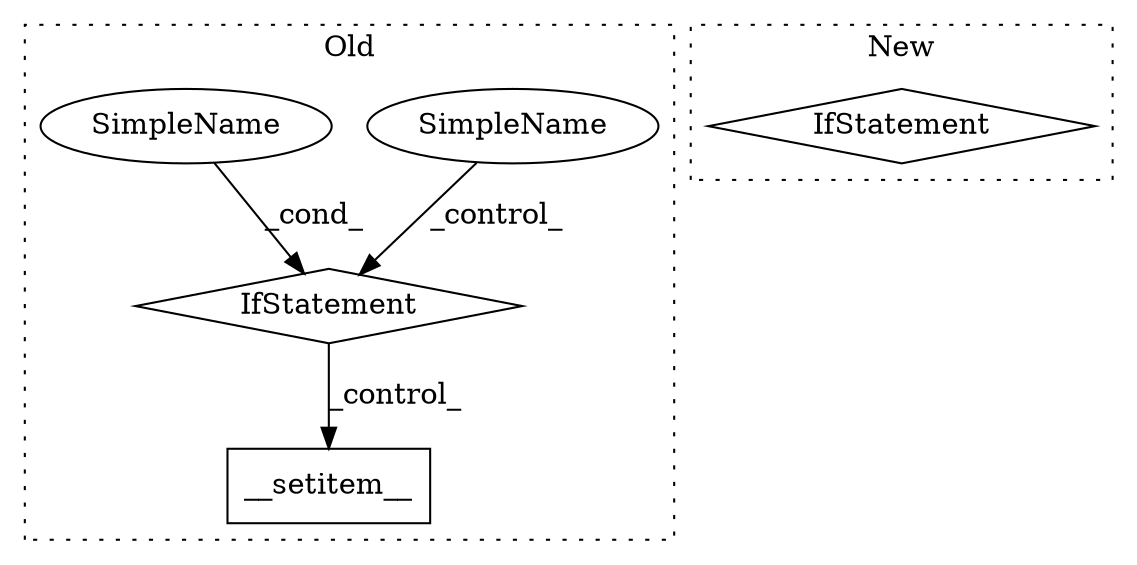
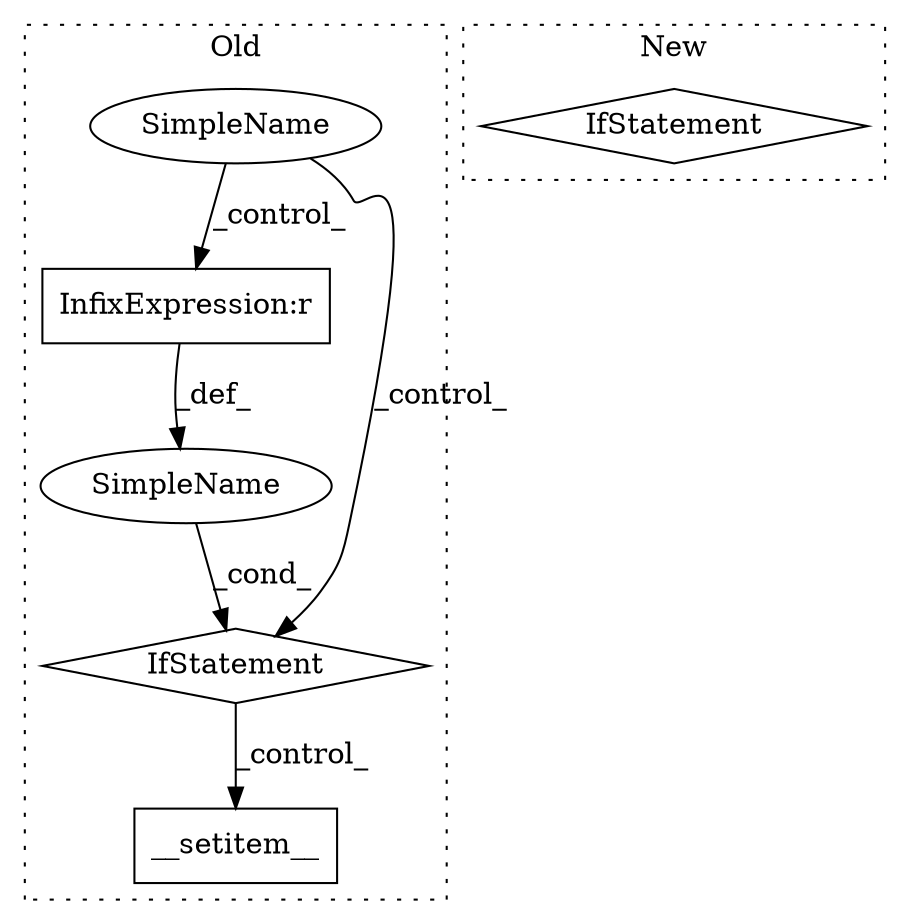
none -> (186, 306)
